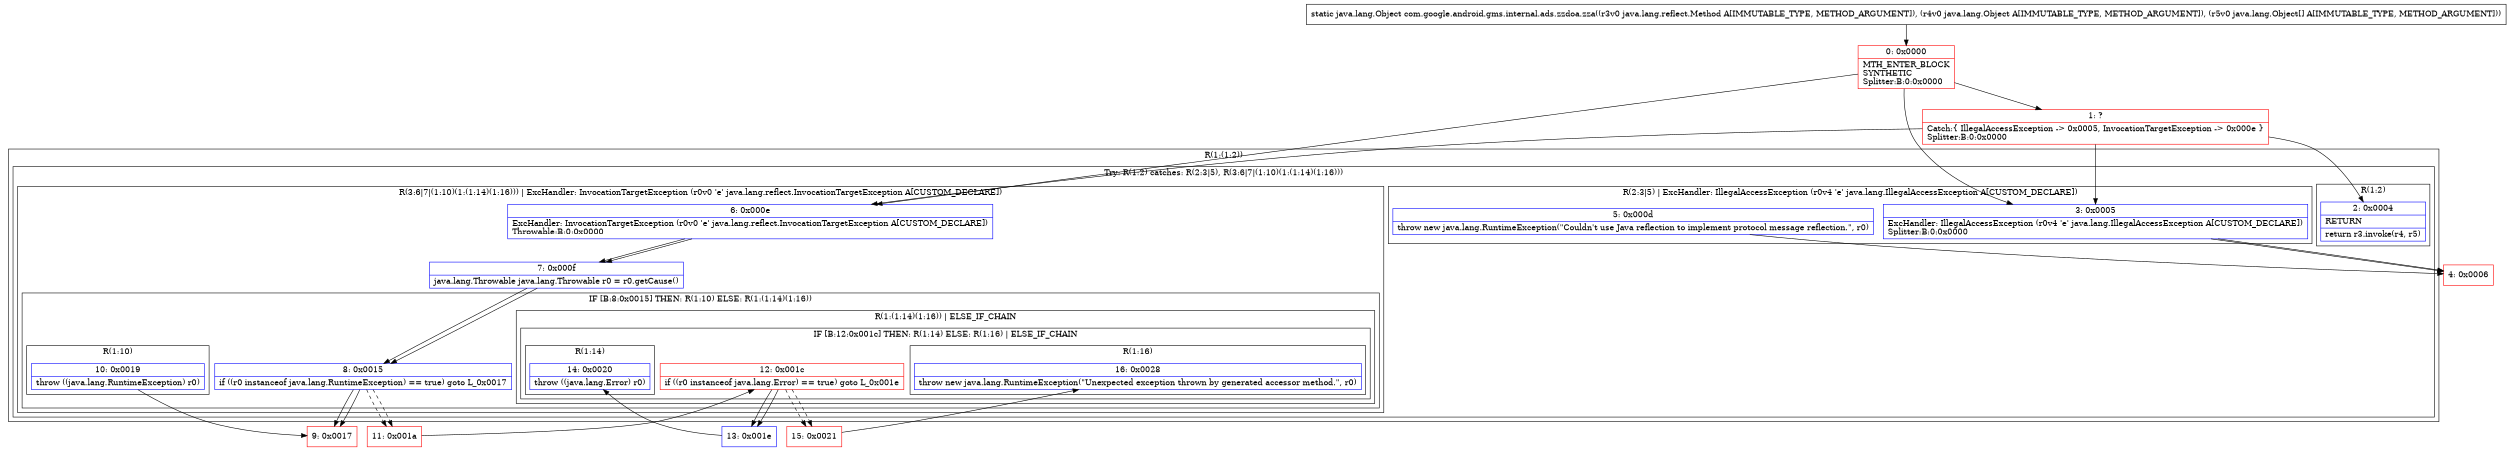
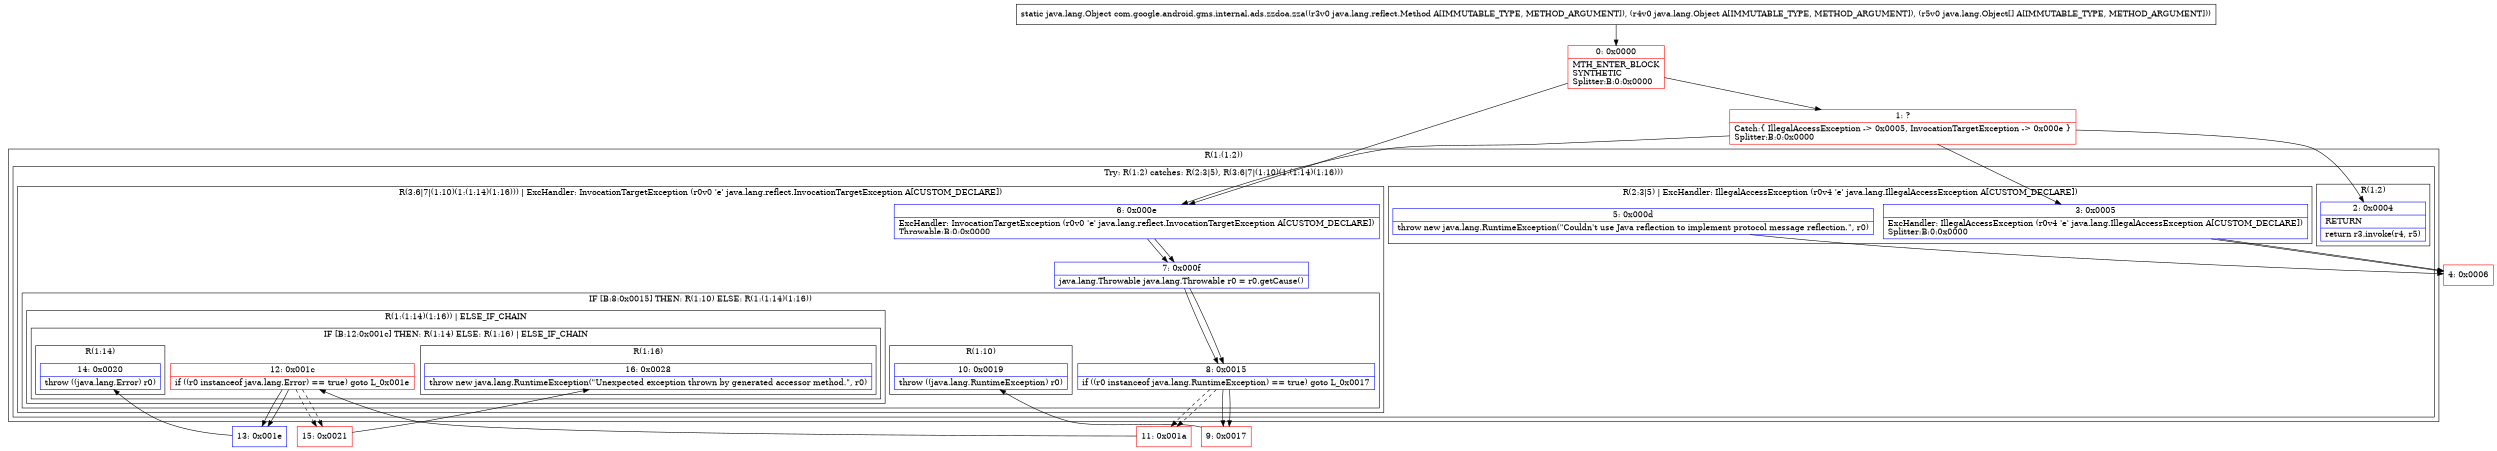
(1935, 163) -> none
(220, 425) -> (1100, 425)
